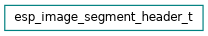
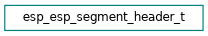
(104, 18) -> (104, 18)
